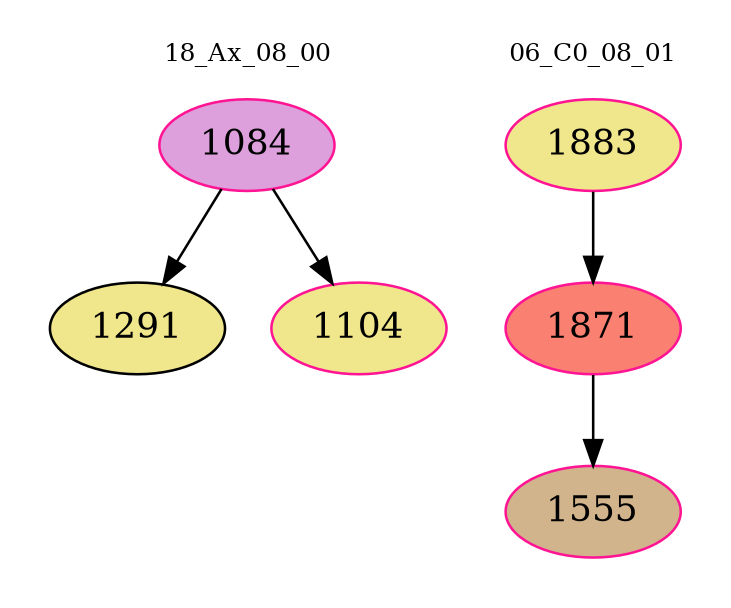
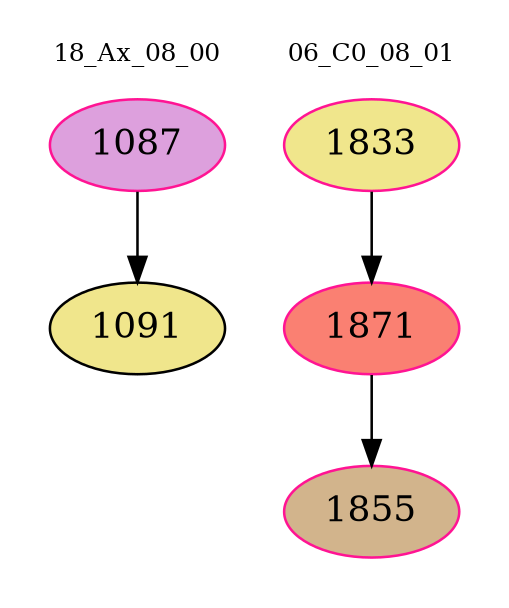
(247, 145) -> (137, 145)
(593, 145) -> (372, 145)
(137, 328) -> (137, 328)
(359, 328) -> none
(593, 512) -> (372, 512)
